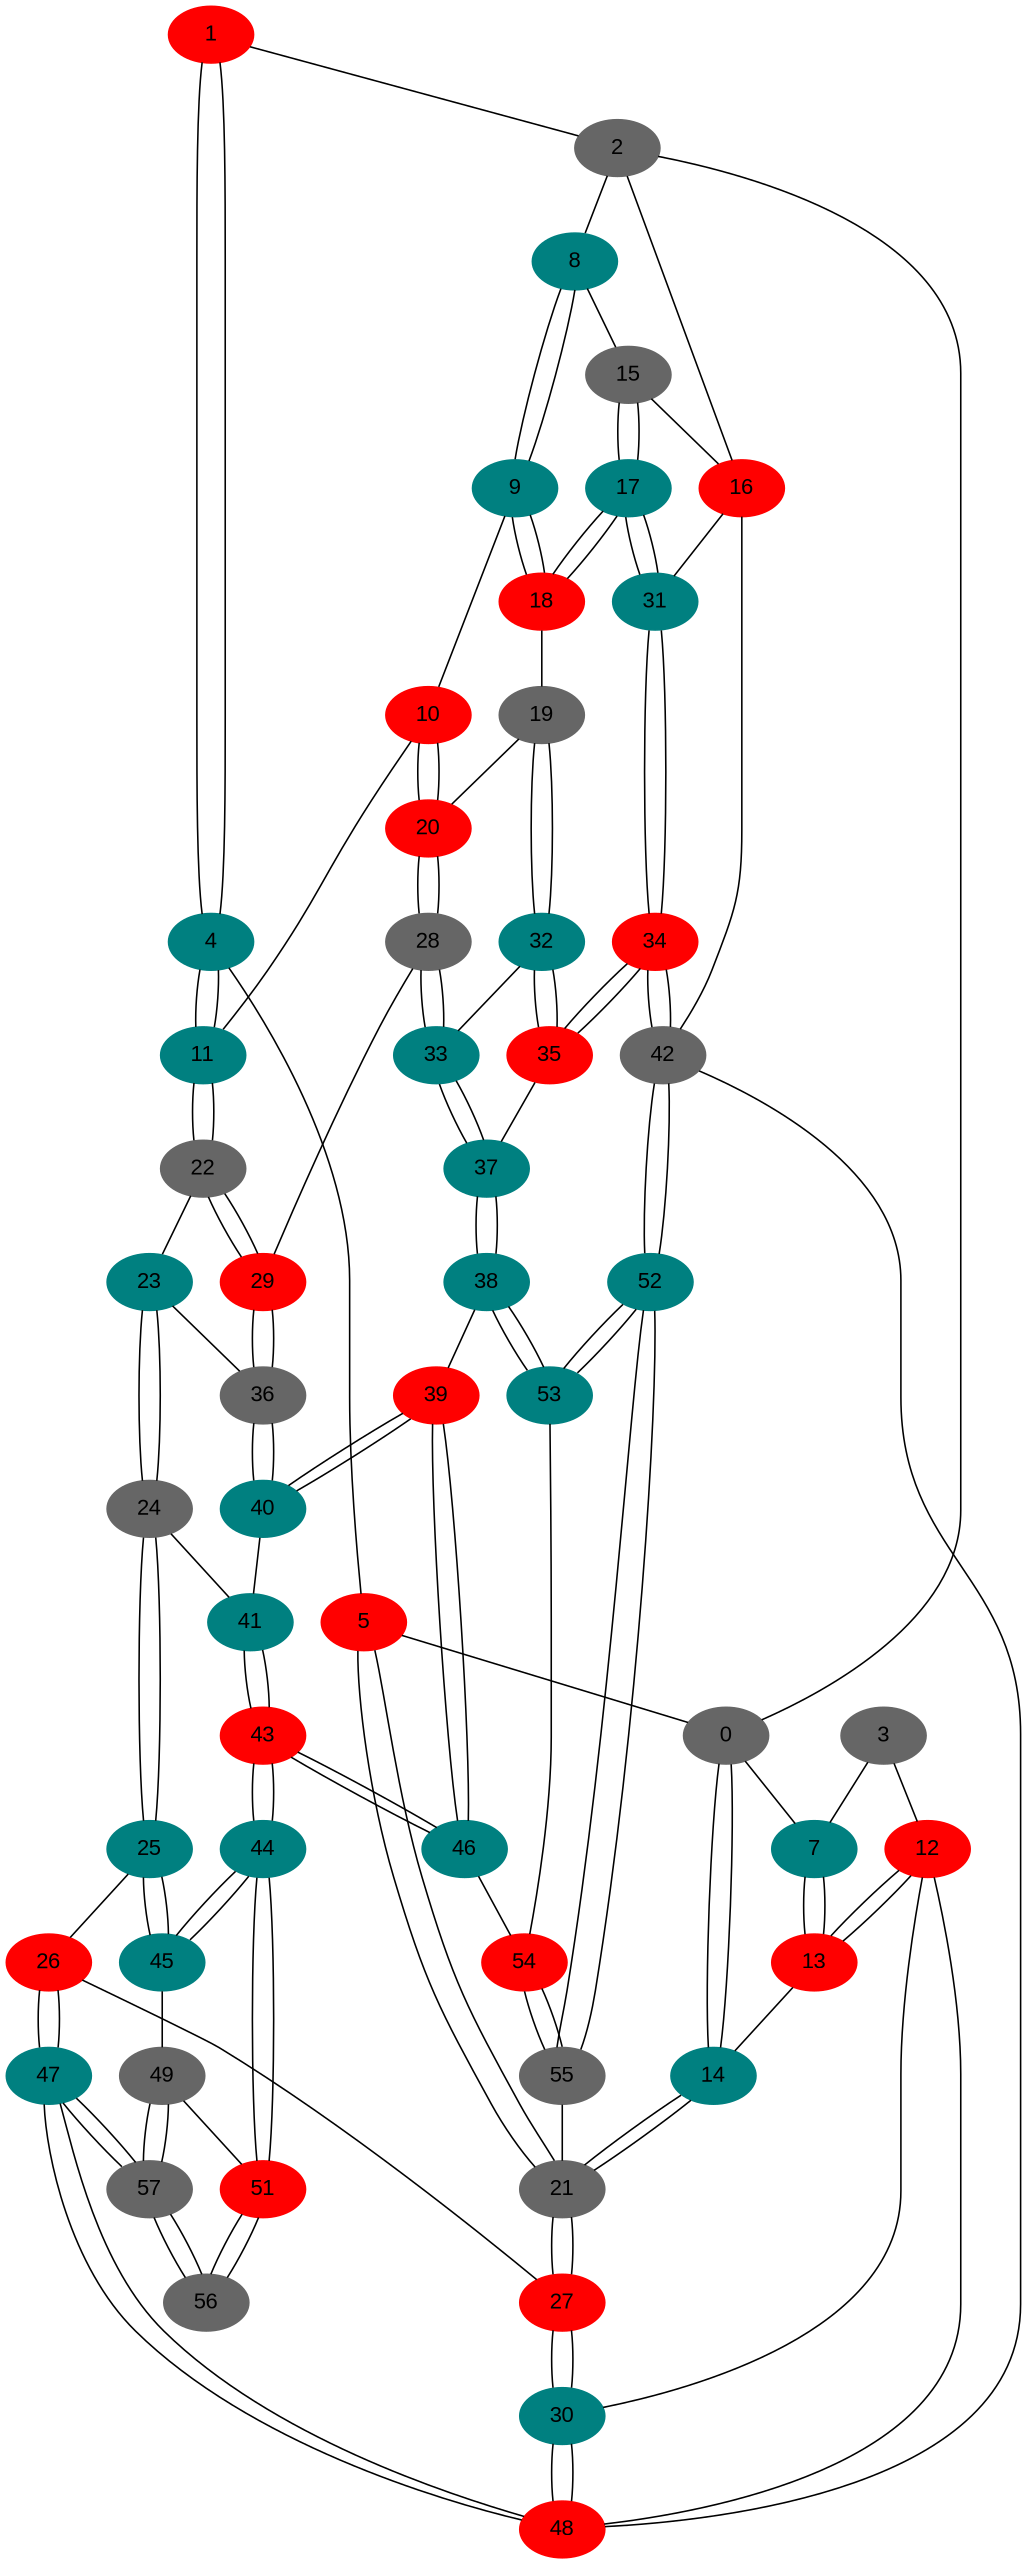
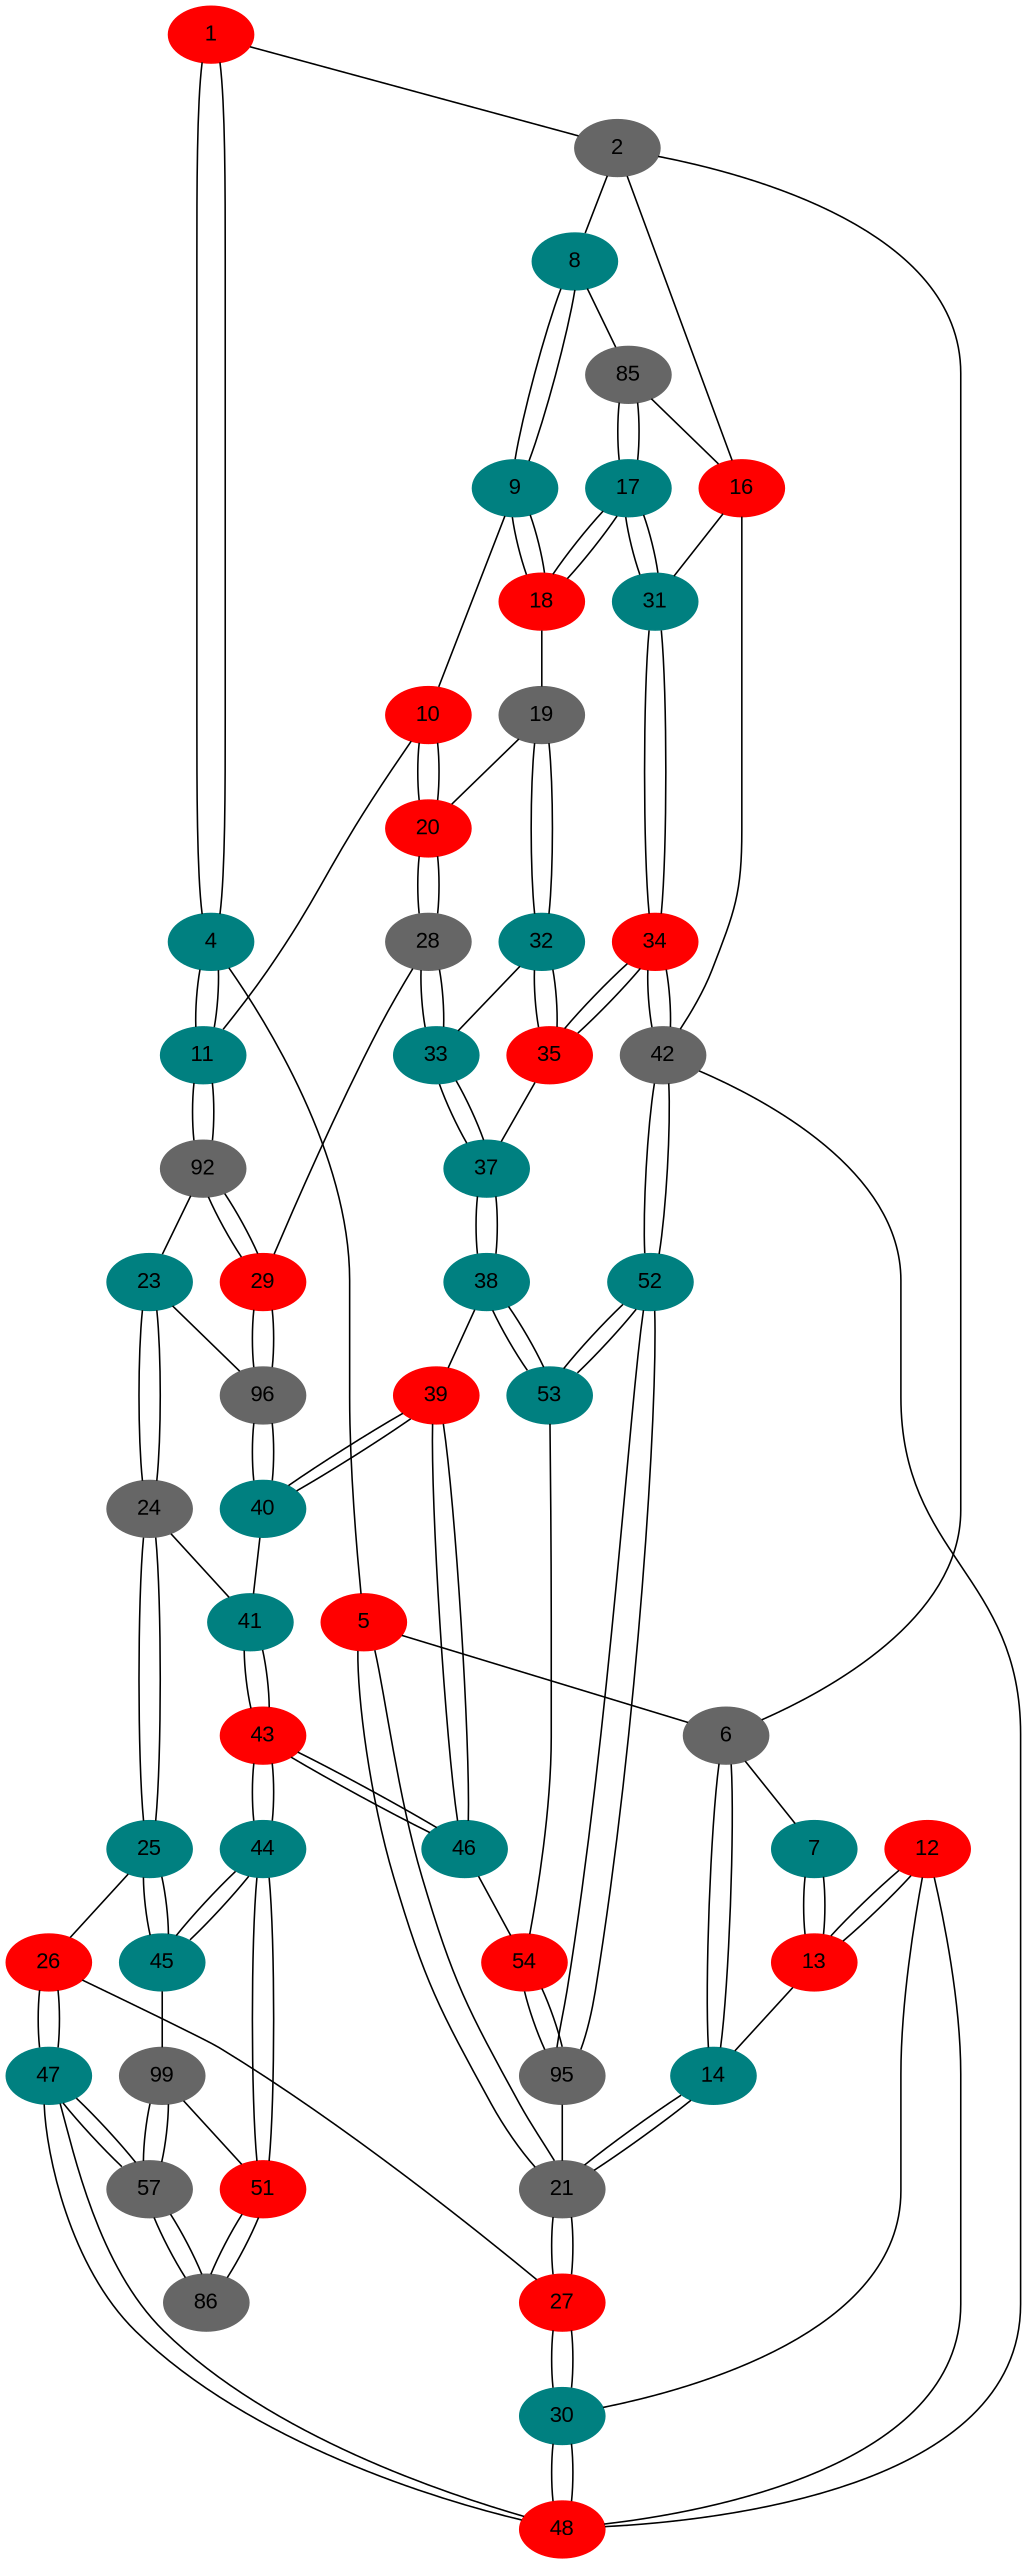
(628, 375) -> (628, 375)
(203, 1169) -> (203, 1169)
(263, 1395) -> (263, 1395)
(726, 1736) -> (726, 1736)
(884, 1736) -> none
(162, 2076) -> (162, 2076)
(562, 2076) -> (562, 2076)
(206, 2303) -> (206, 2303)
